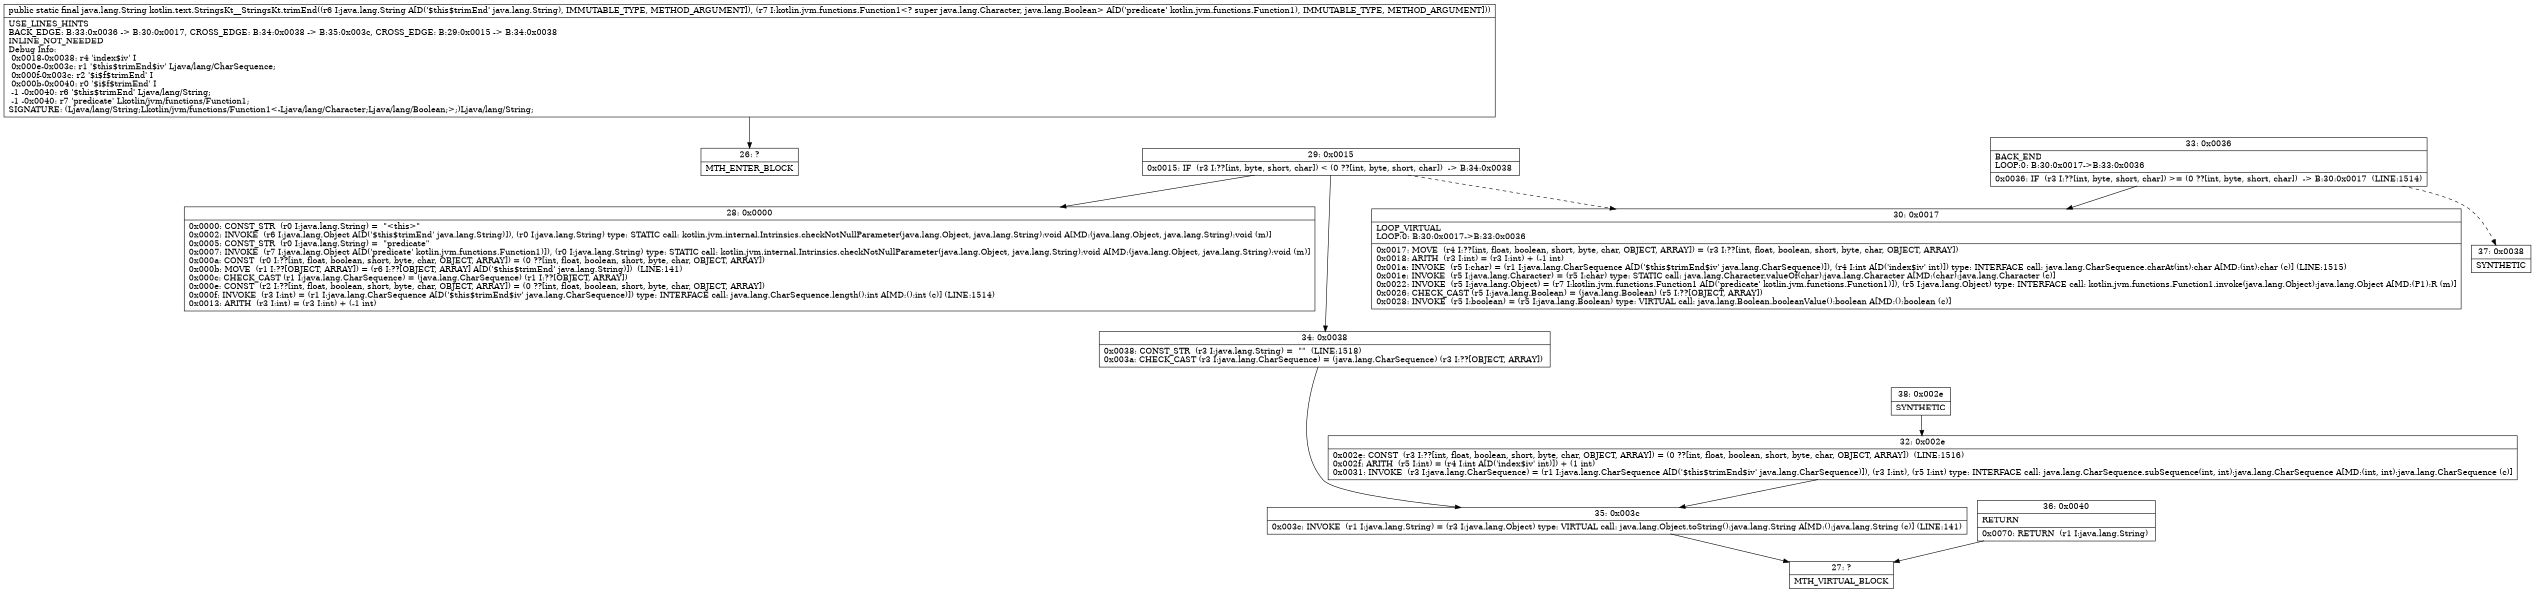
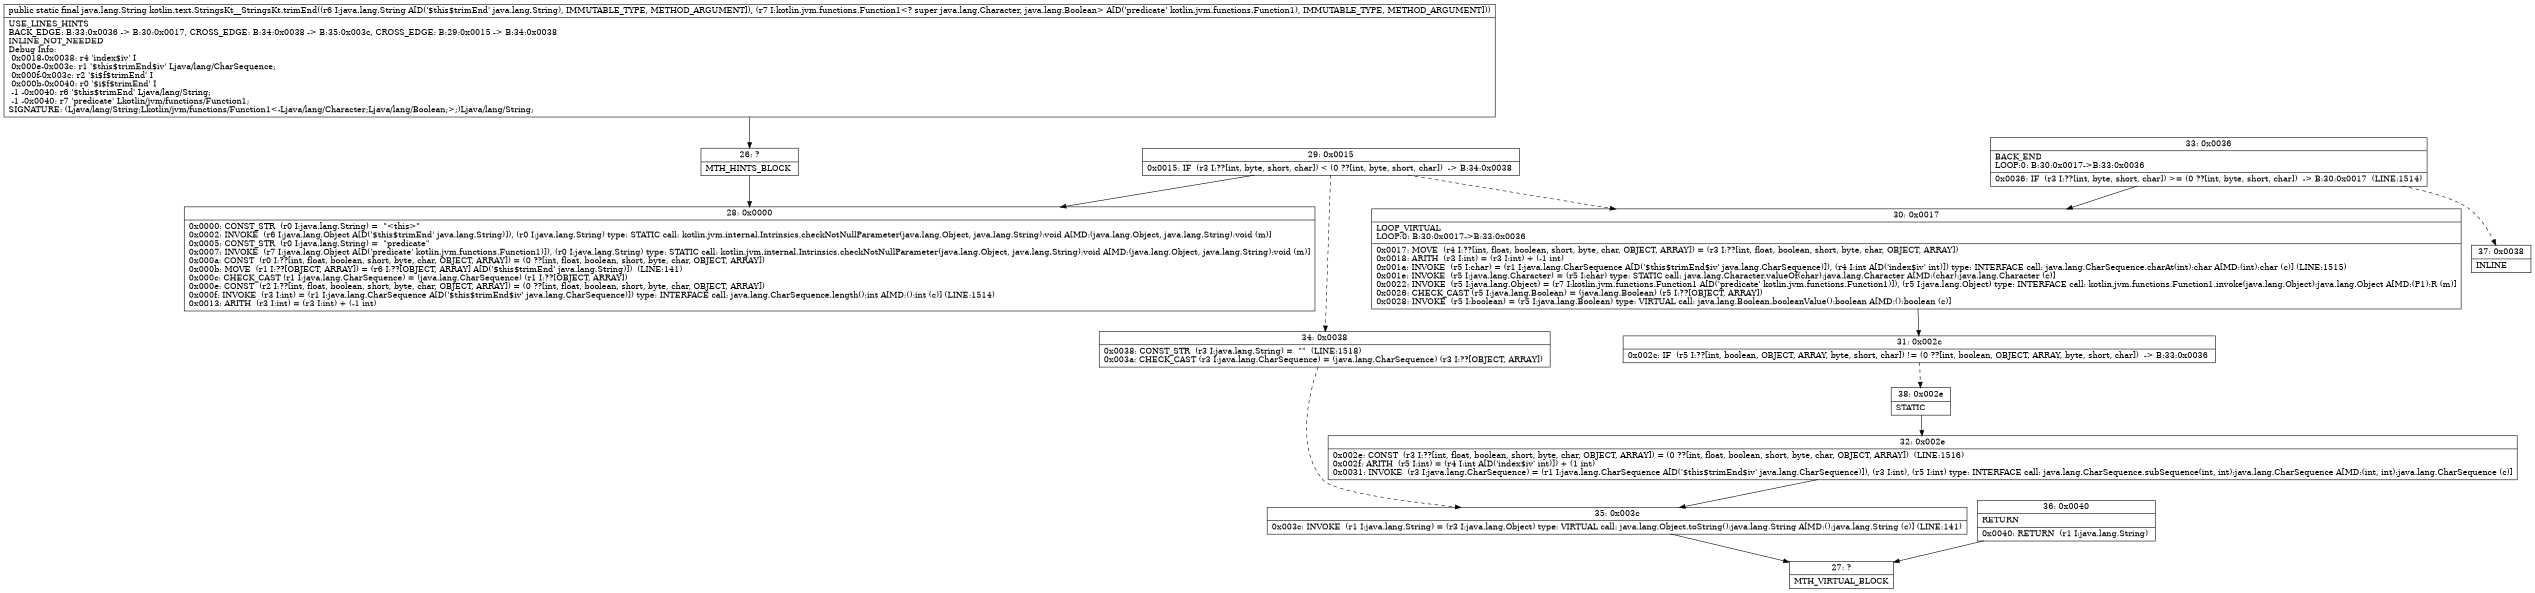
(750, 169) -> (748, 169)
none -> (750, 188)
(1328, 251) -> (1328, 251)
(2501, 266) -> (2492, 266)
none -> (1919, 349)
(1921, 408) -> (1911, 408)
(1331, 485) -> (1331, 485)
(2066, 534) -> (2066, 534)
